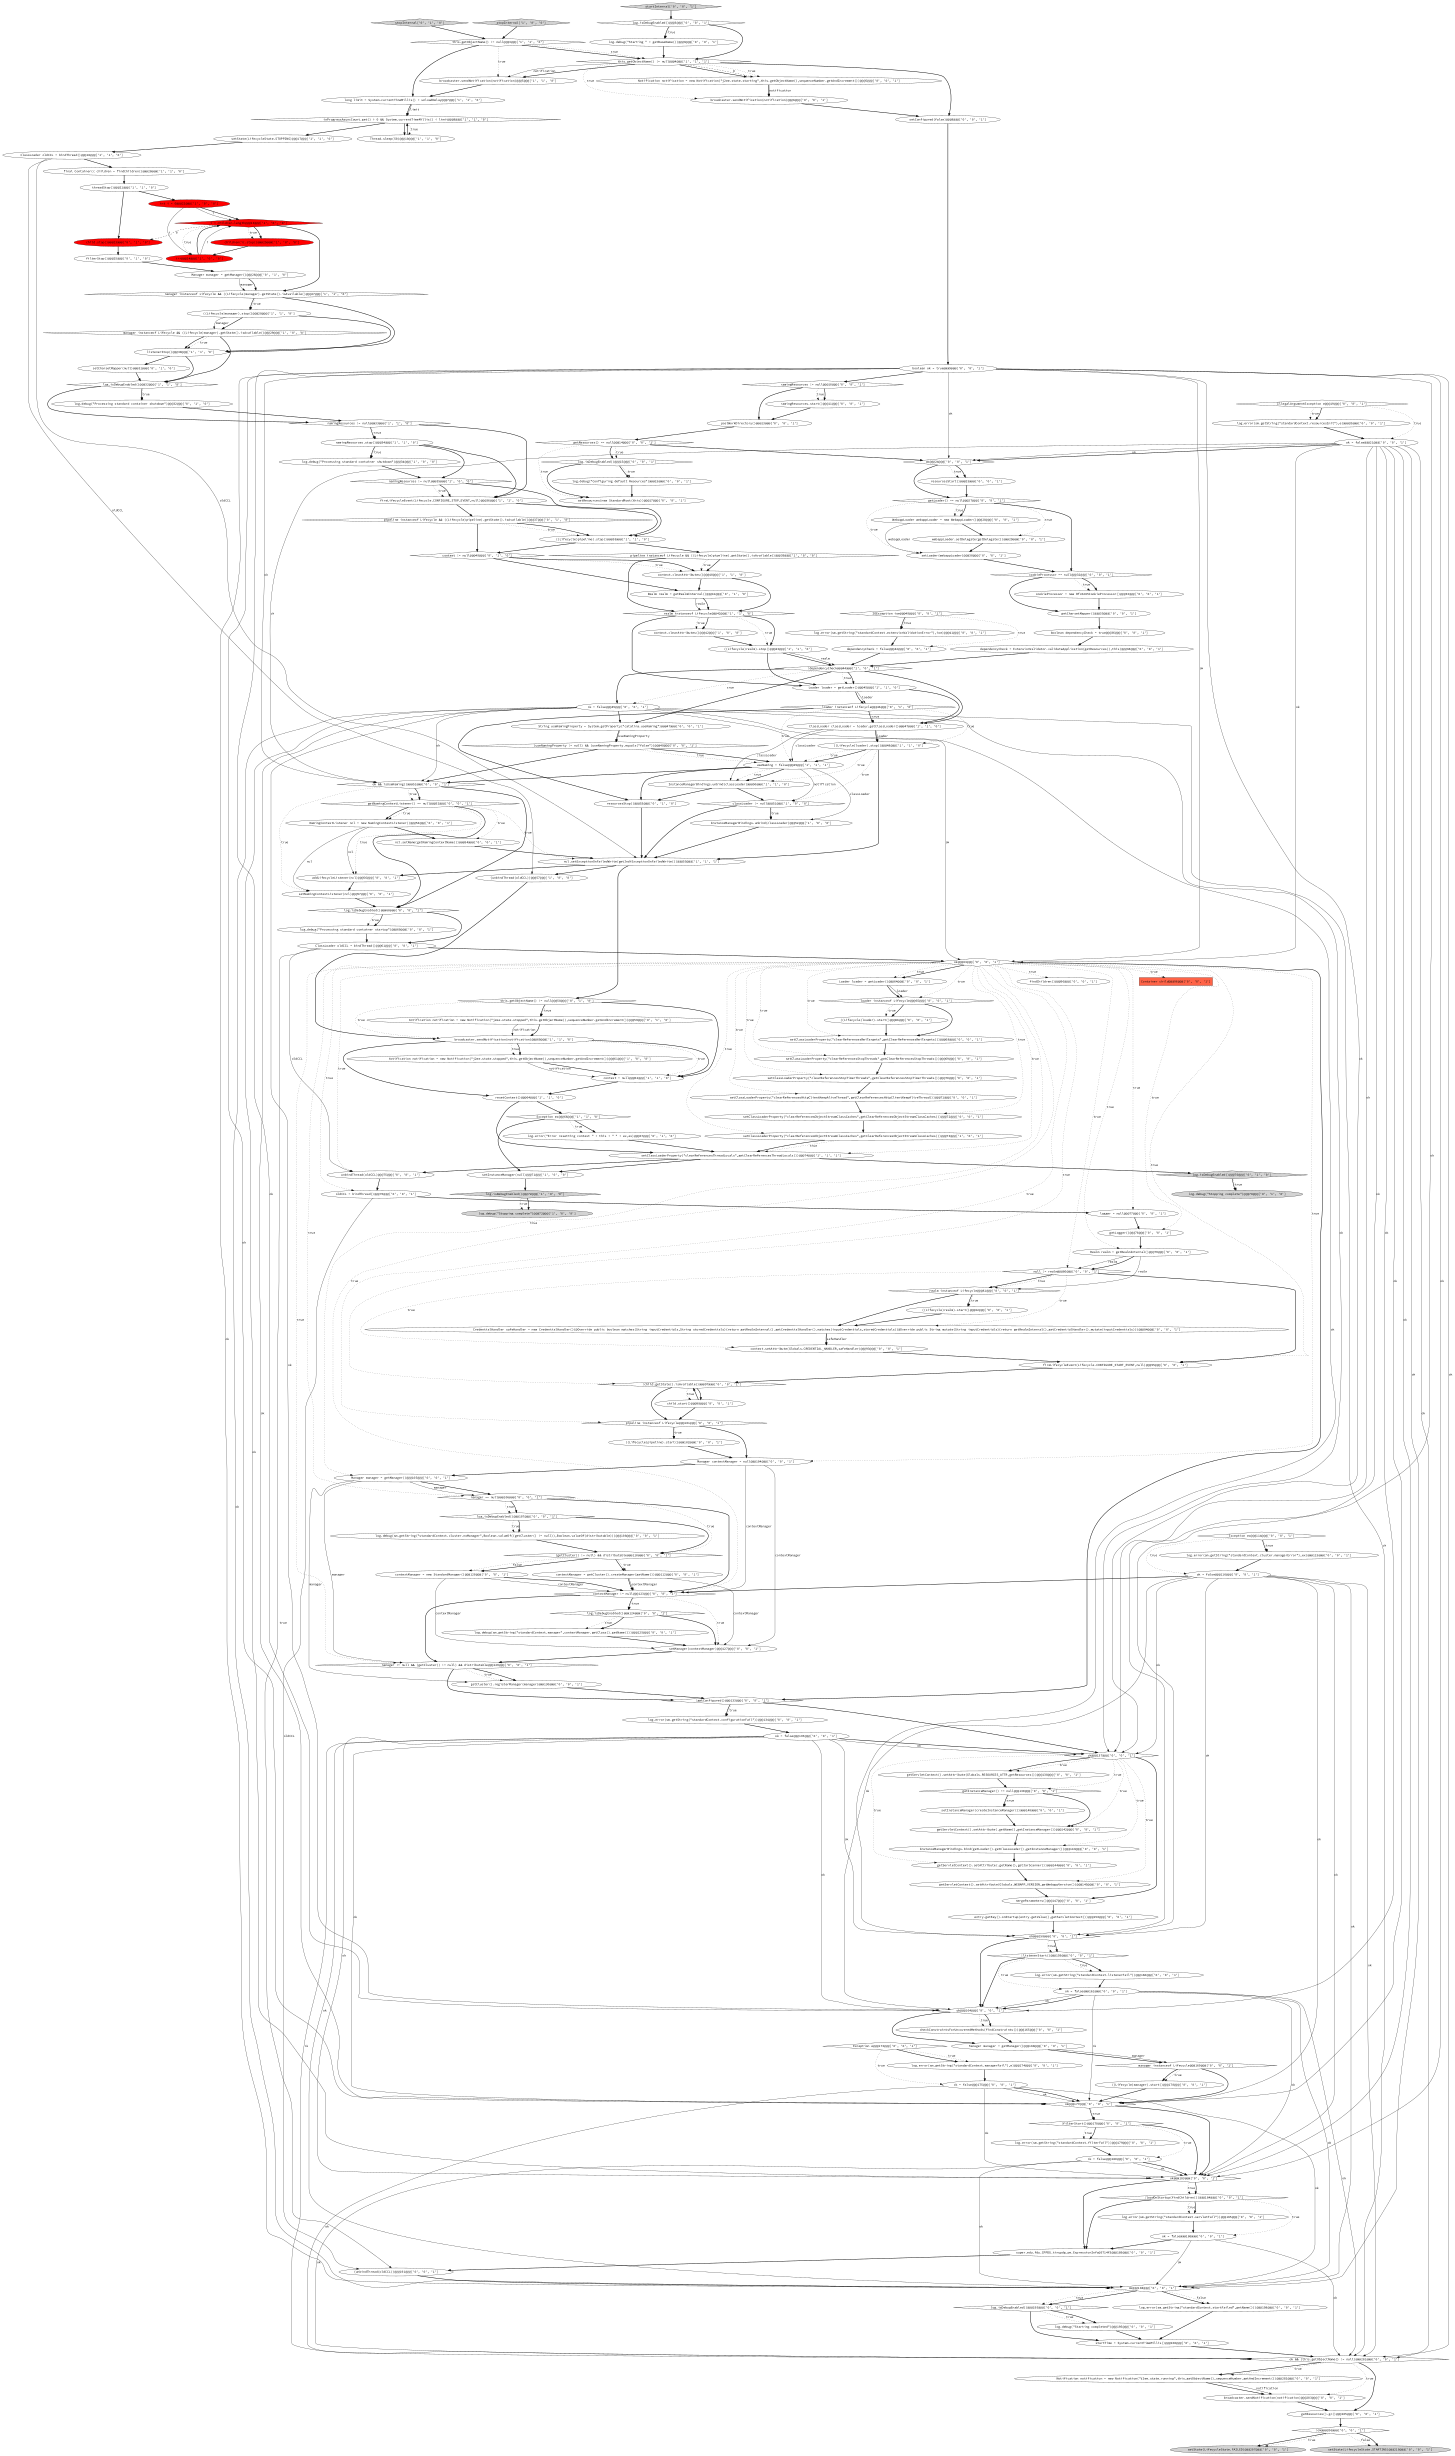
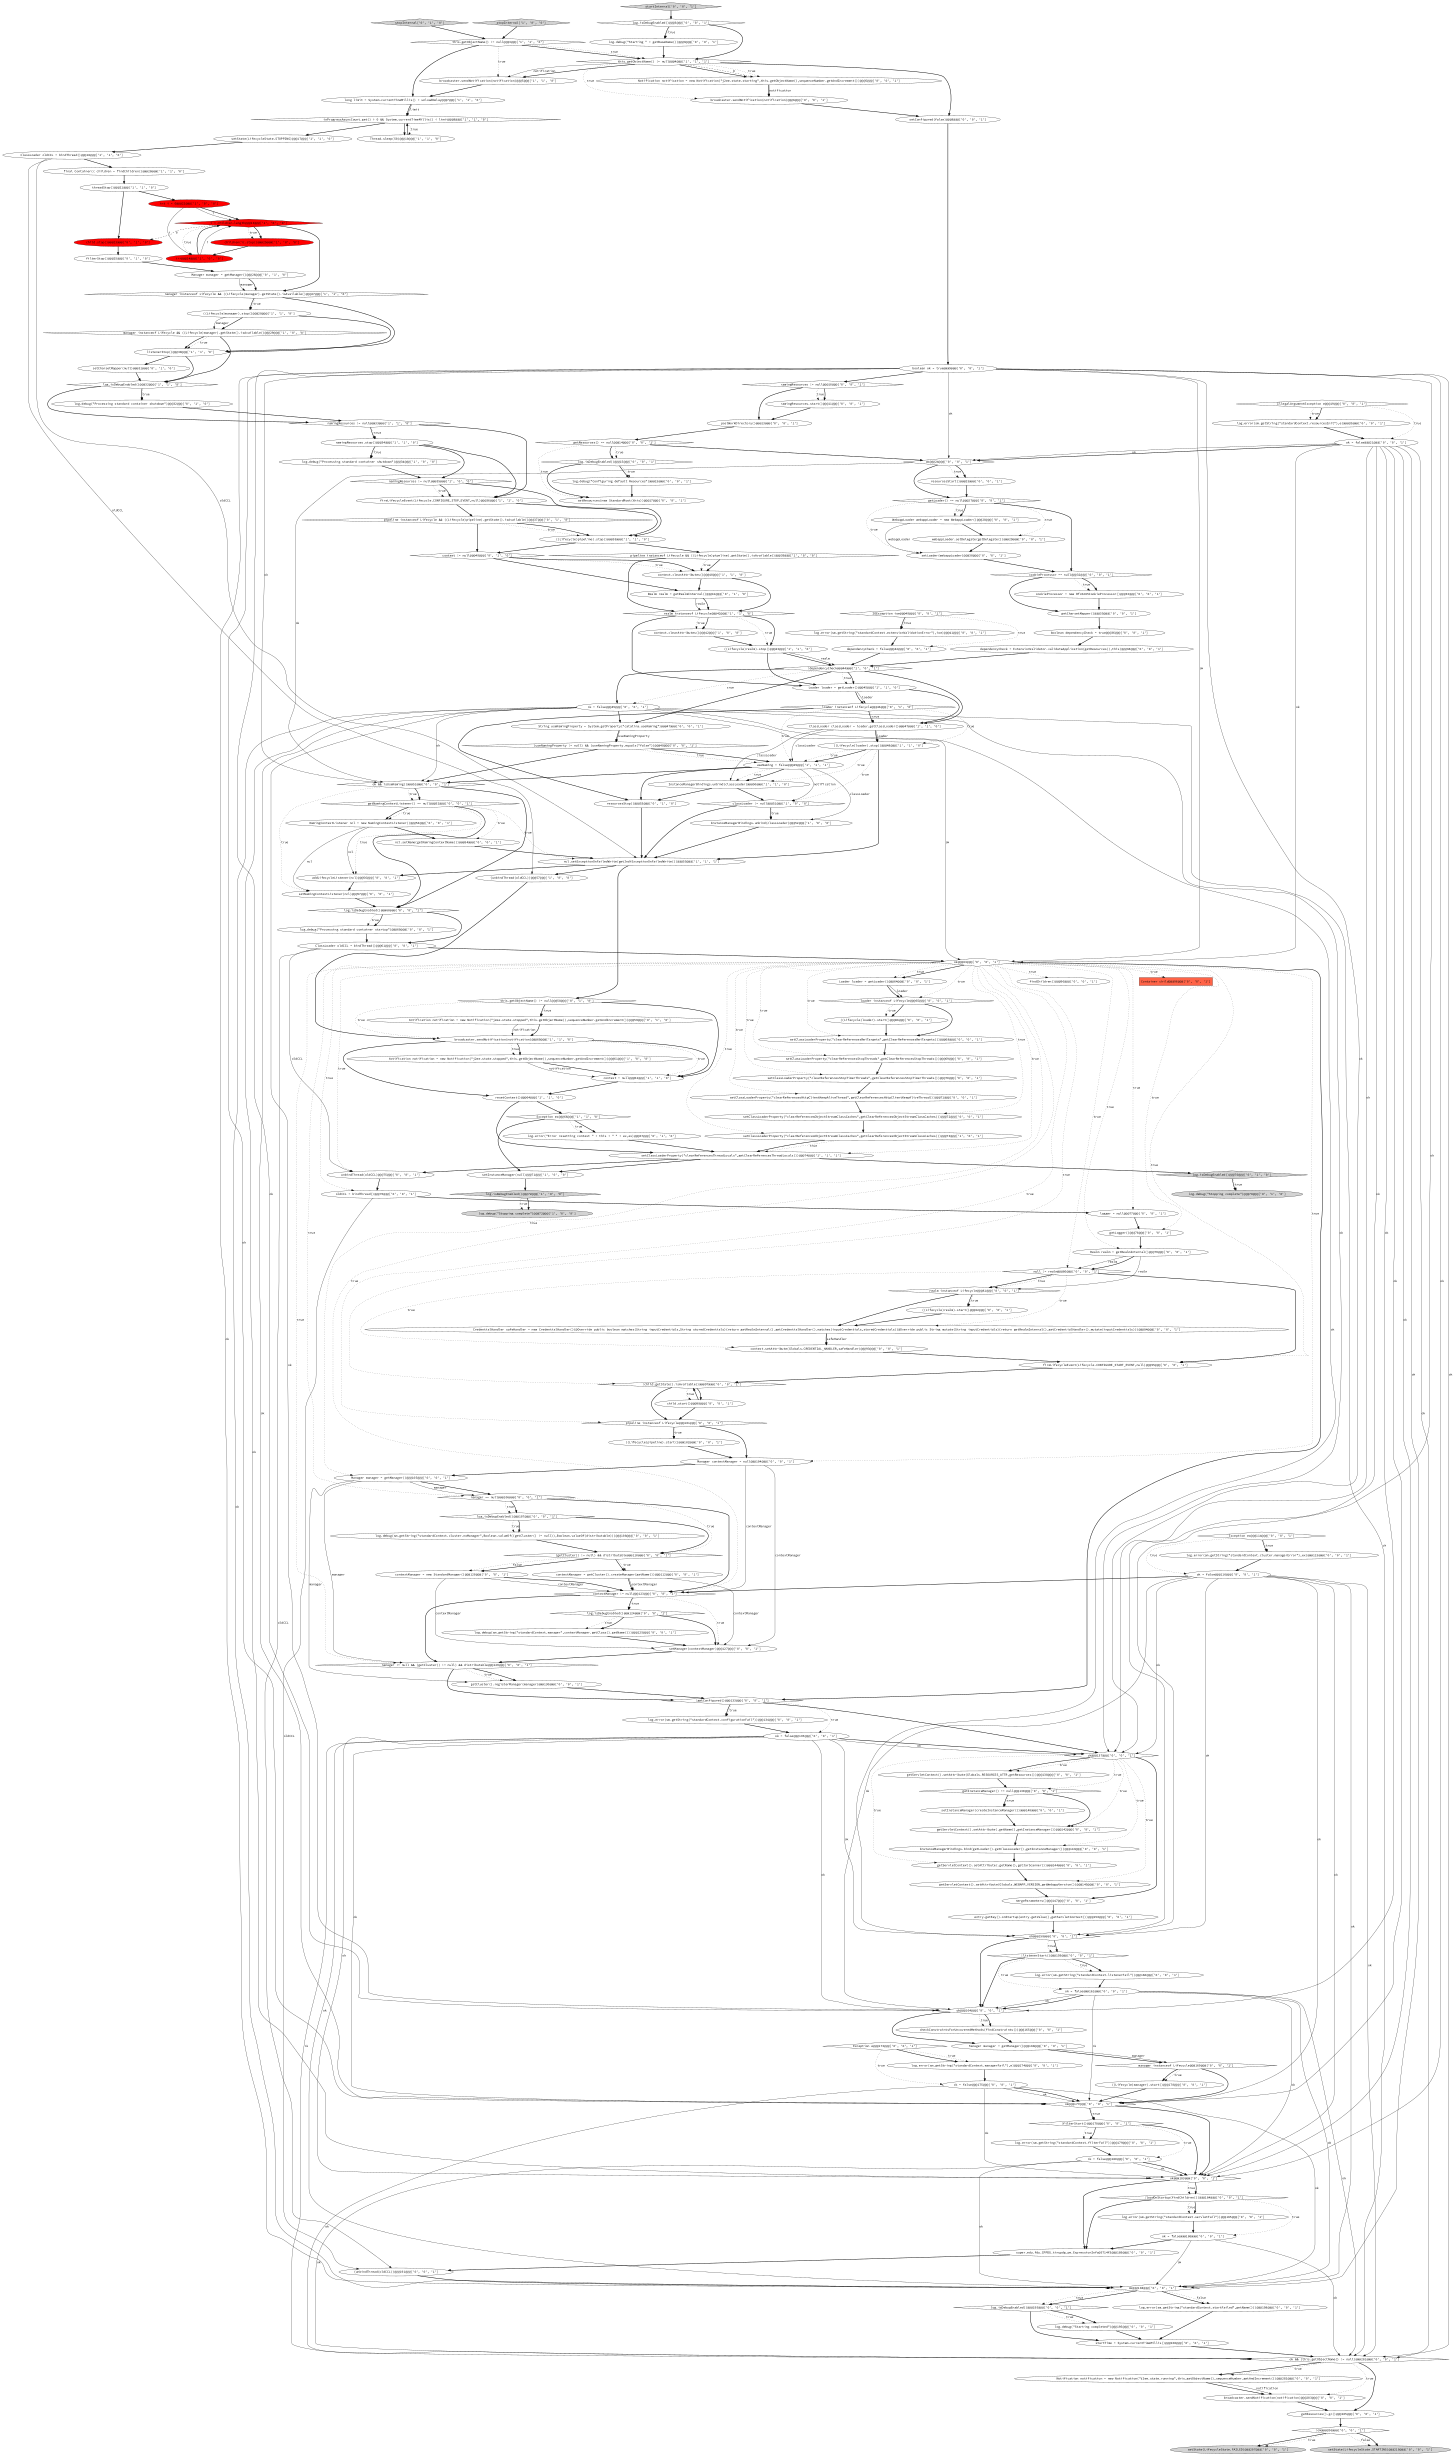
(637, 454) -> (437, 474)
(283, 1623) -> (283, 1623)
none -> (819, 1710)
